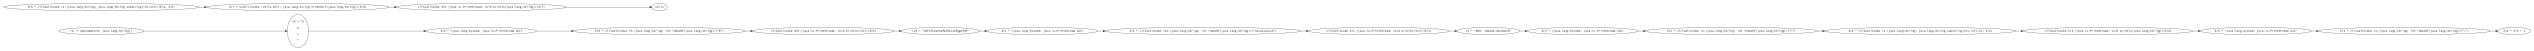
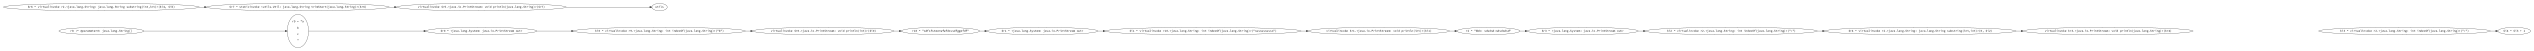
(2256, 31) -> none
